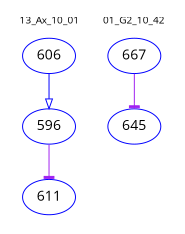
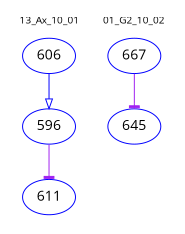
(134, 21) -> (134, 21)
